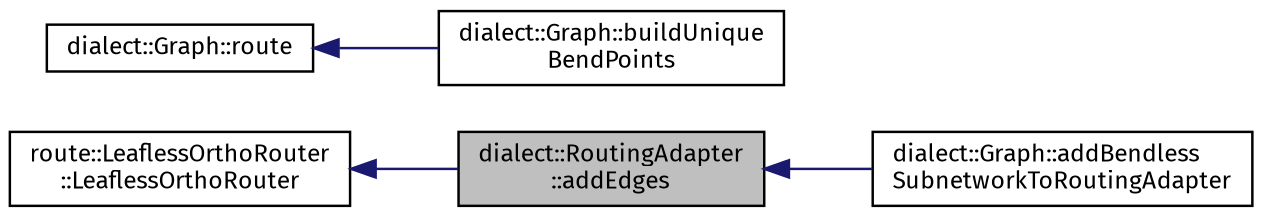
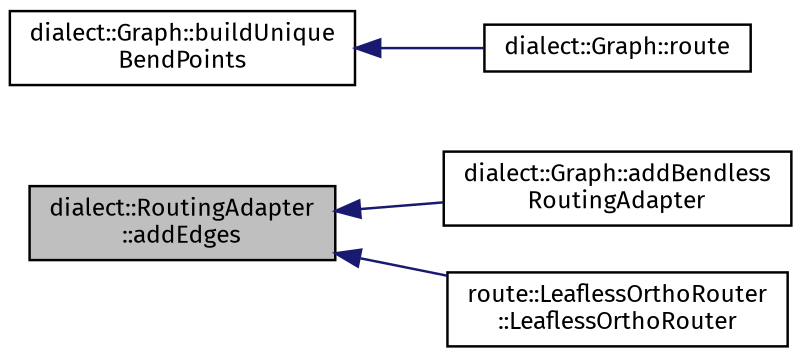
(389, 48) -> (432, 48)
(417, 169) -> (404, 267)
(1063, 169) -> (618, 189)
